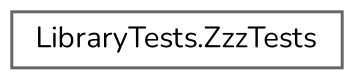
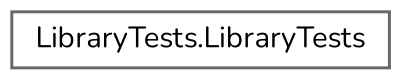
(177, 40) -> (201, 40)
